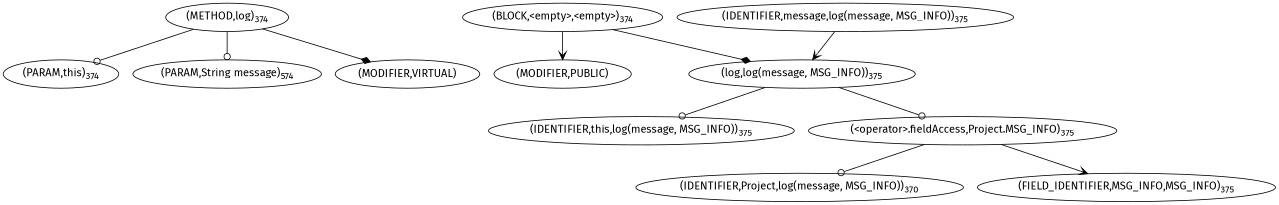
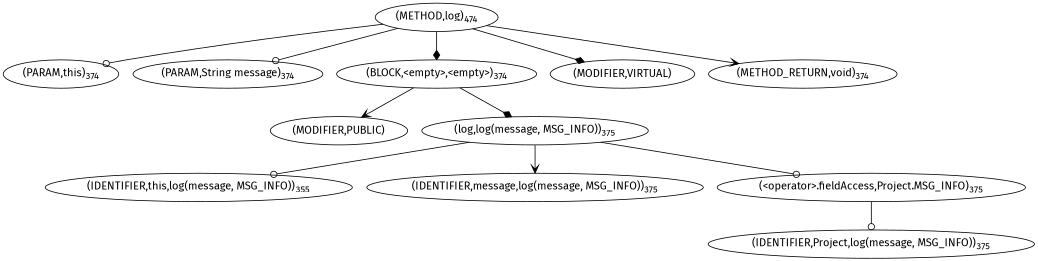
(261, 16) -> (471, 16)
none -> (437, 41)
(826, 43) -> (535, 155)
(287, 73) -> (288, 73)
none -> (803, 74)
(746, 130) -> (303, 186)
(912, 186) -> (984, 243)
(1126, 187) -> none
